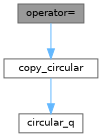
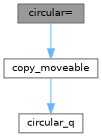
(51, 13) -> (51, 13)
(51, 68) -> (51, 68)
